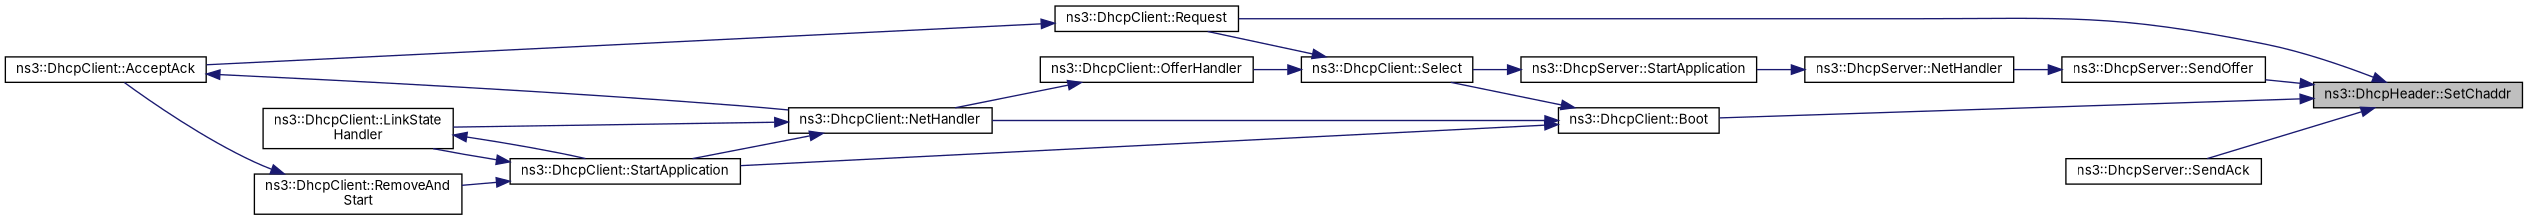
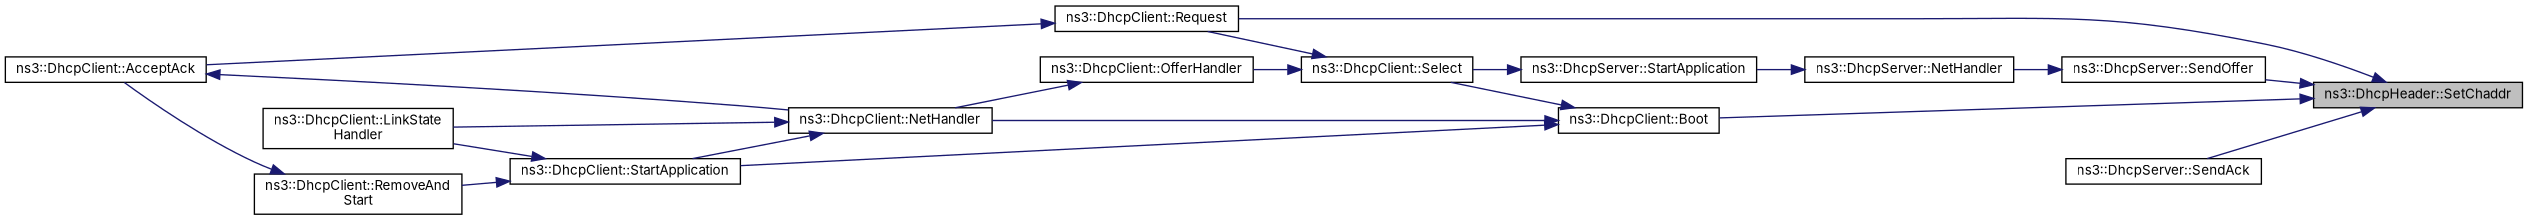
(526, 147) -> none
